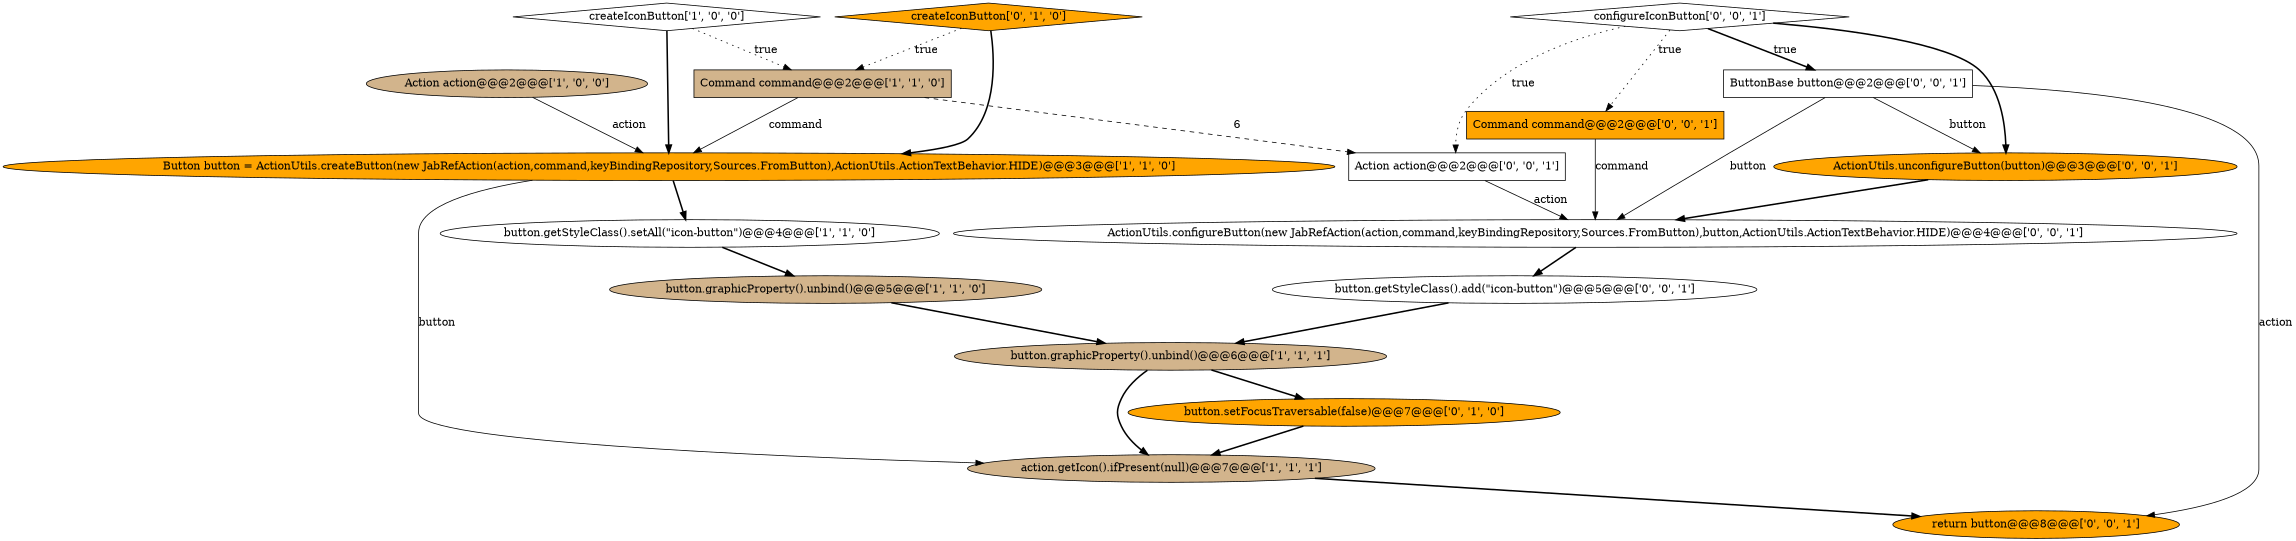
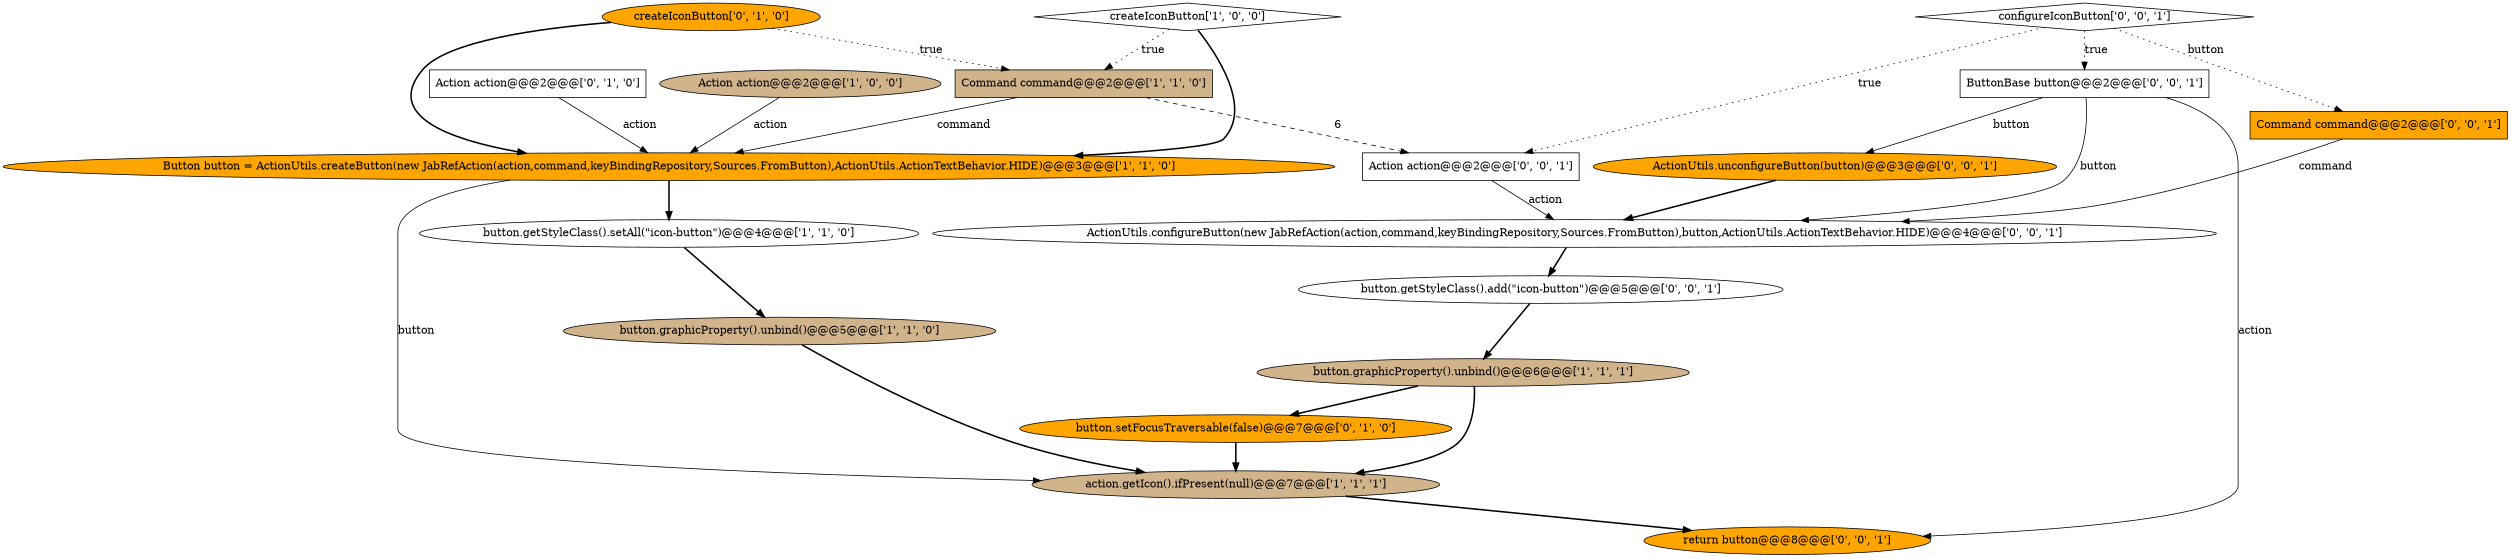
(988, 17) -> (711, 17)
(1919, 44) -> none
(1757, 48) -> (2085, 46)
(1670, 50) -> (2206, 50)
none -> (538, 84)
(994, 322) -> (963, 424)
